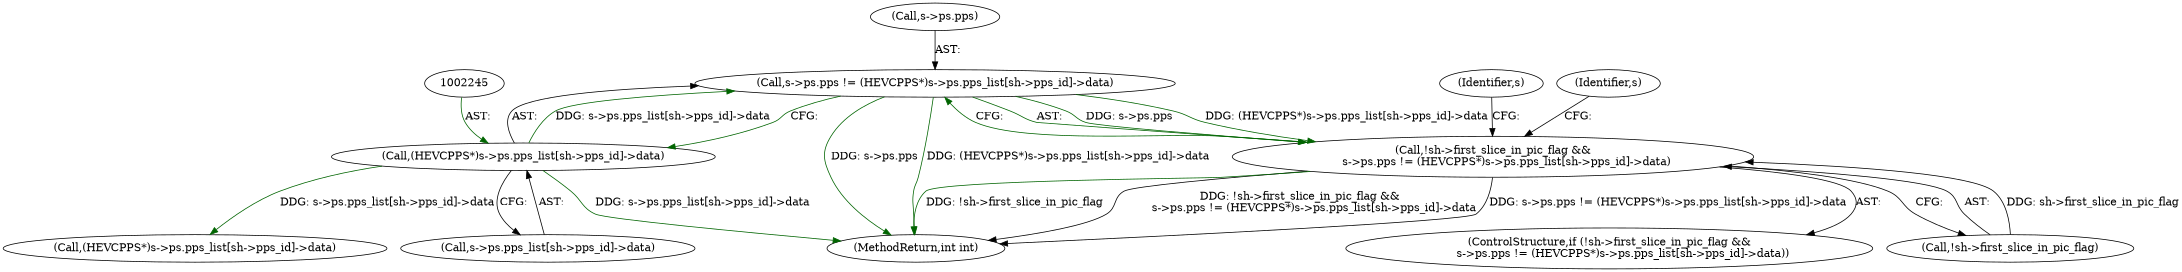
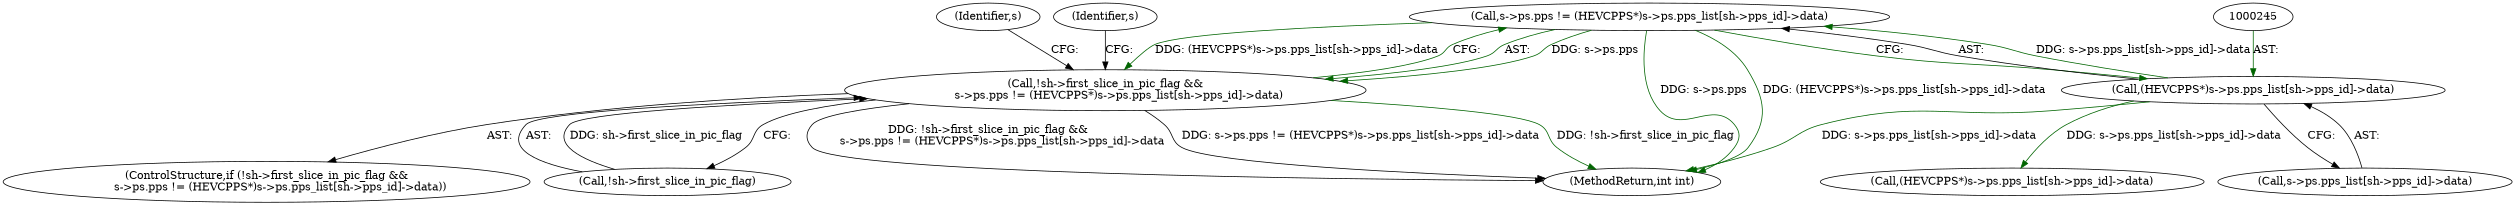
(935, 17) -> none
(464, 83) -> (2253, 17)
